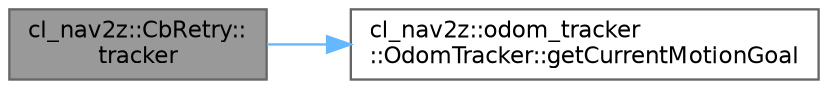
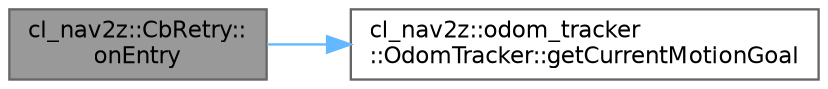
(138, 44) -> (138, 44)
